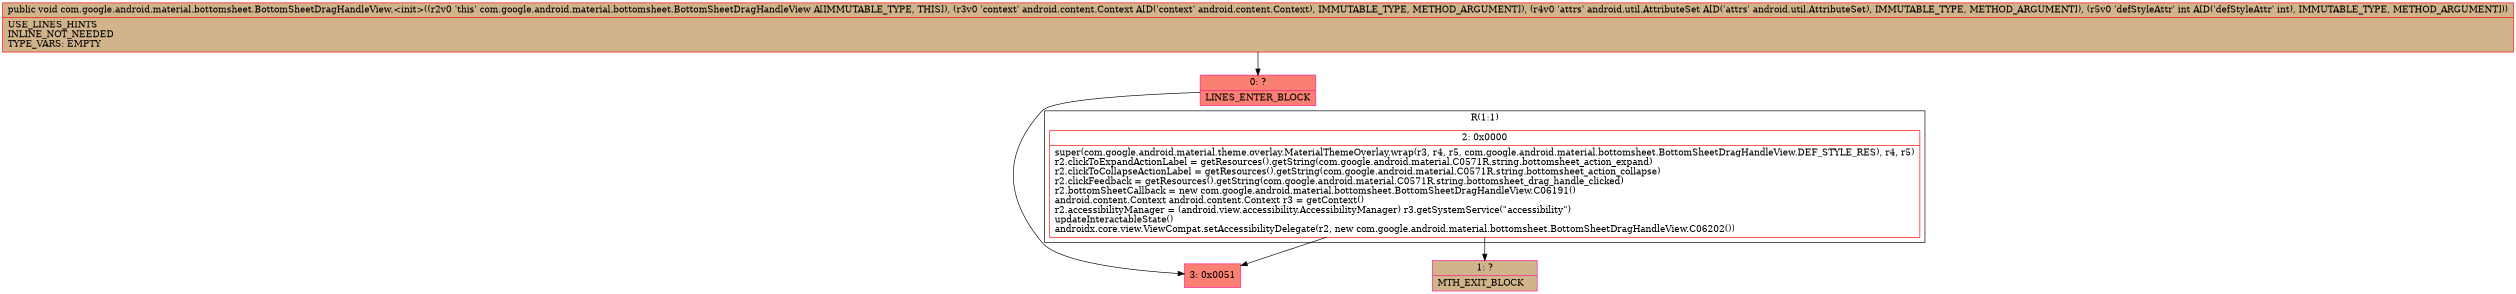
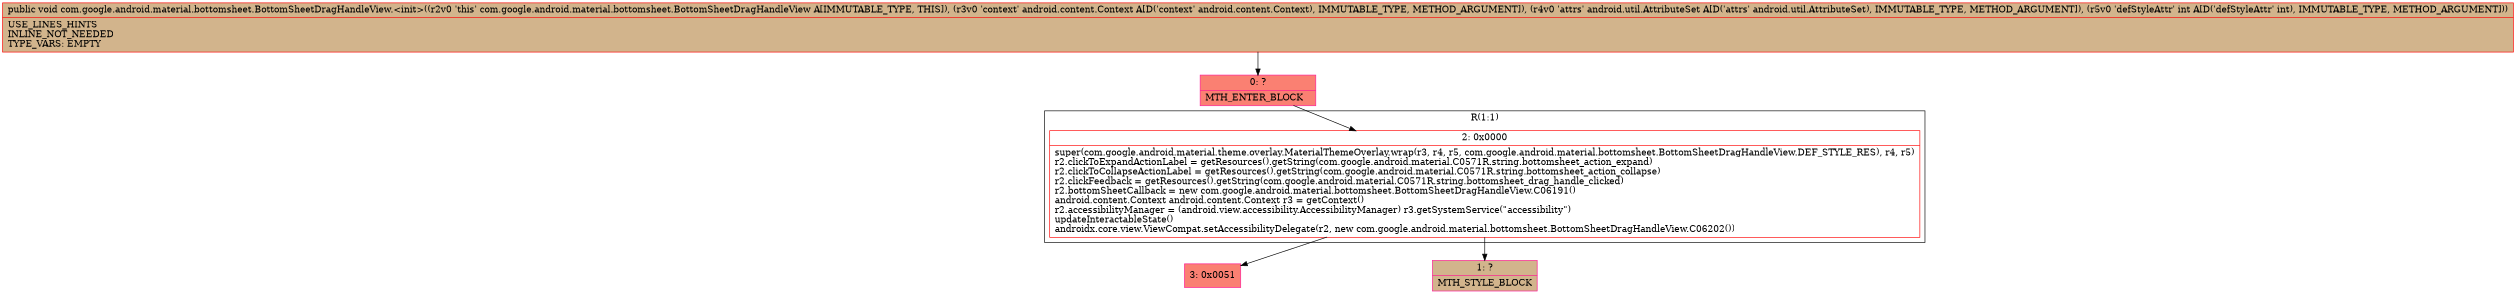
(1258, 98) -> (1254, 98)
(1014, 167) -> (1322, 117)
(1481, 283) -> (1485, 283)
